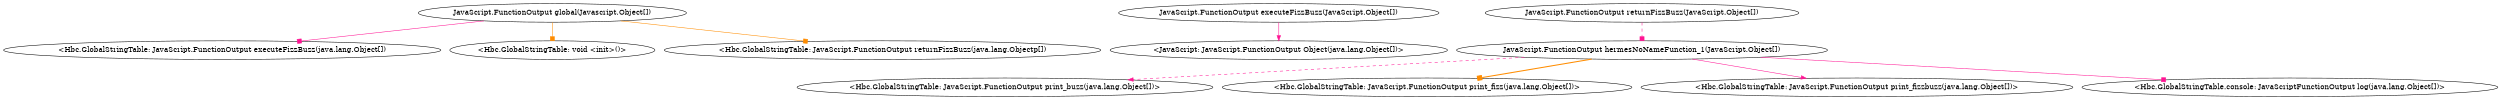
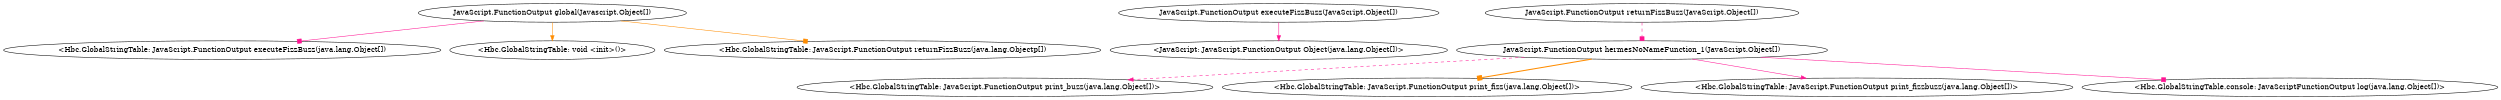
(552, 29) -> (552, 29)
